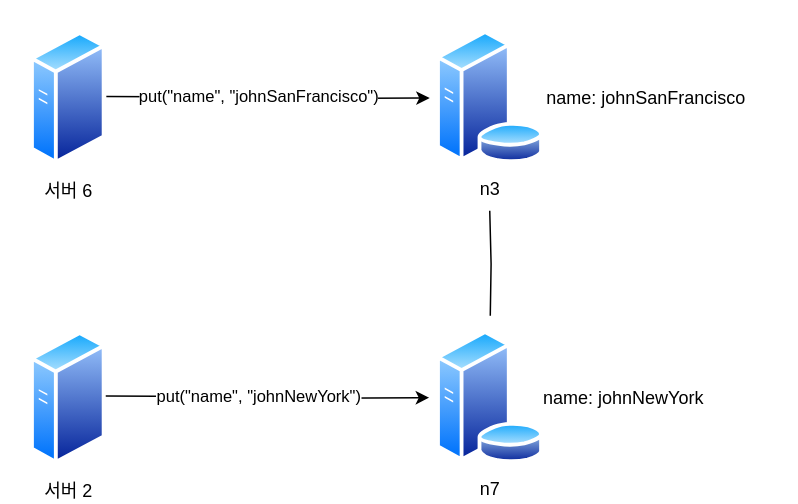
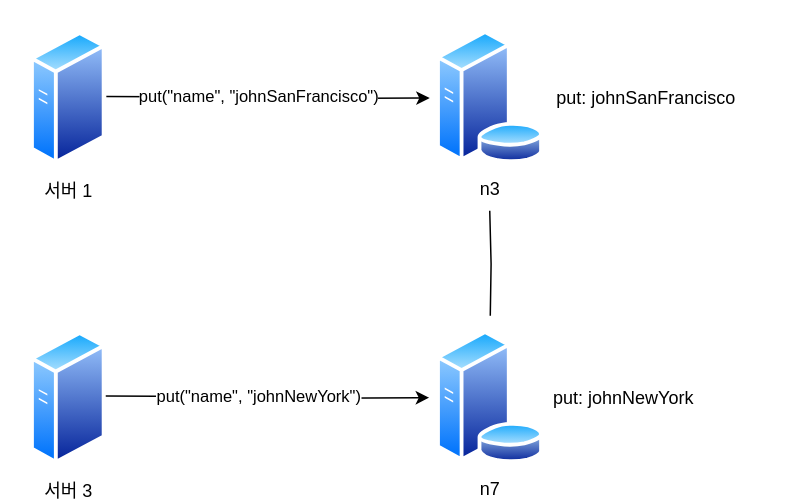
(647, 98) -> (647, 98)
(69, 192) -> (69, 192)
(624, 398) -> (624, 398)
(69, 492) -> (69, 492)
